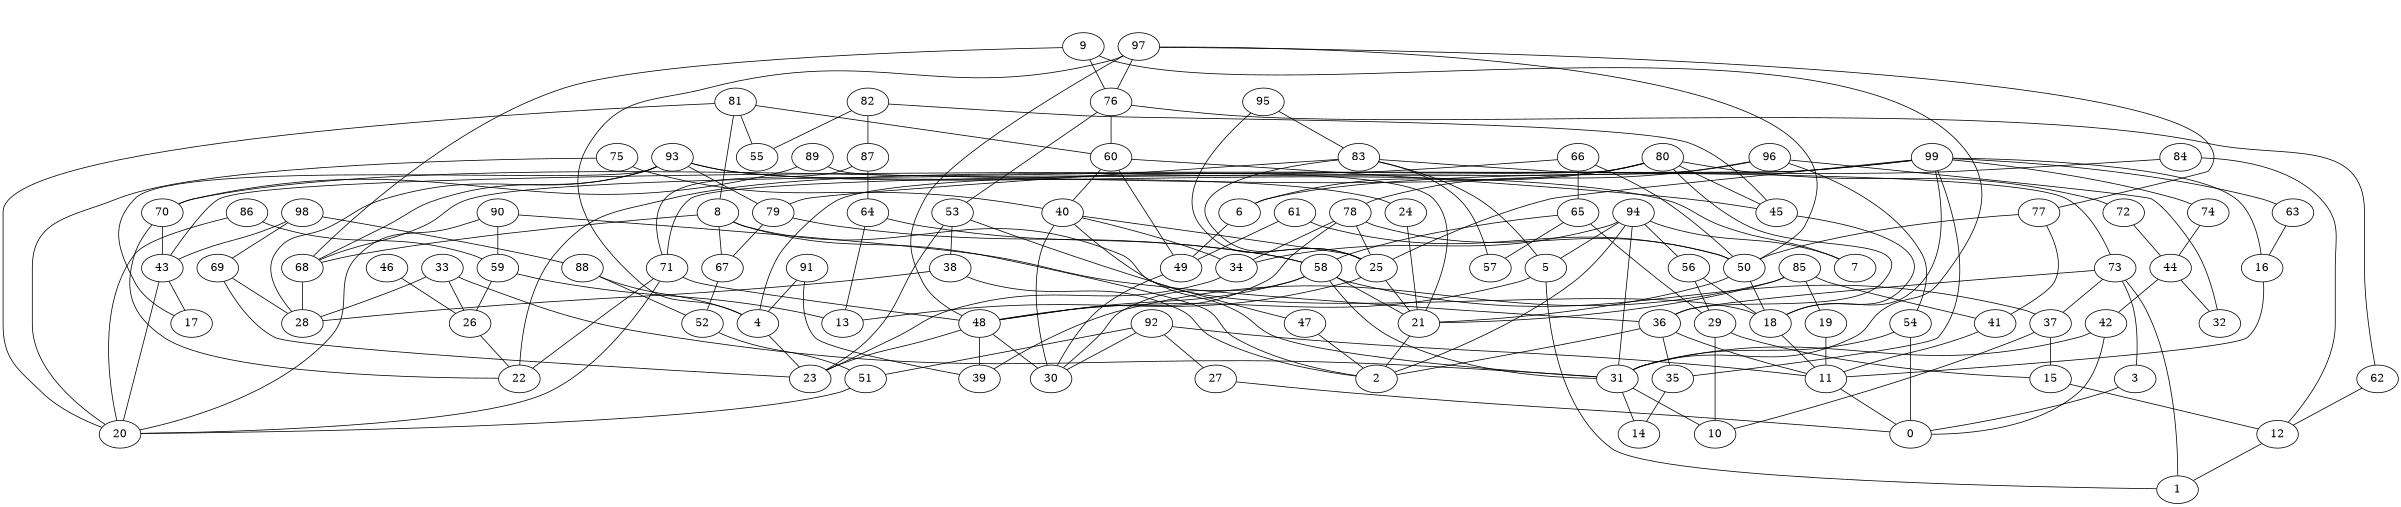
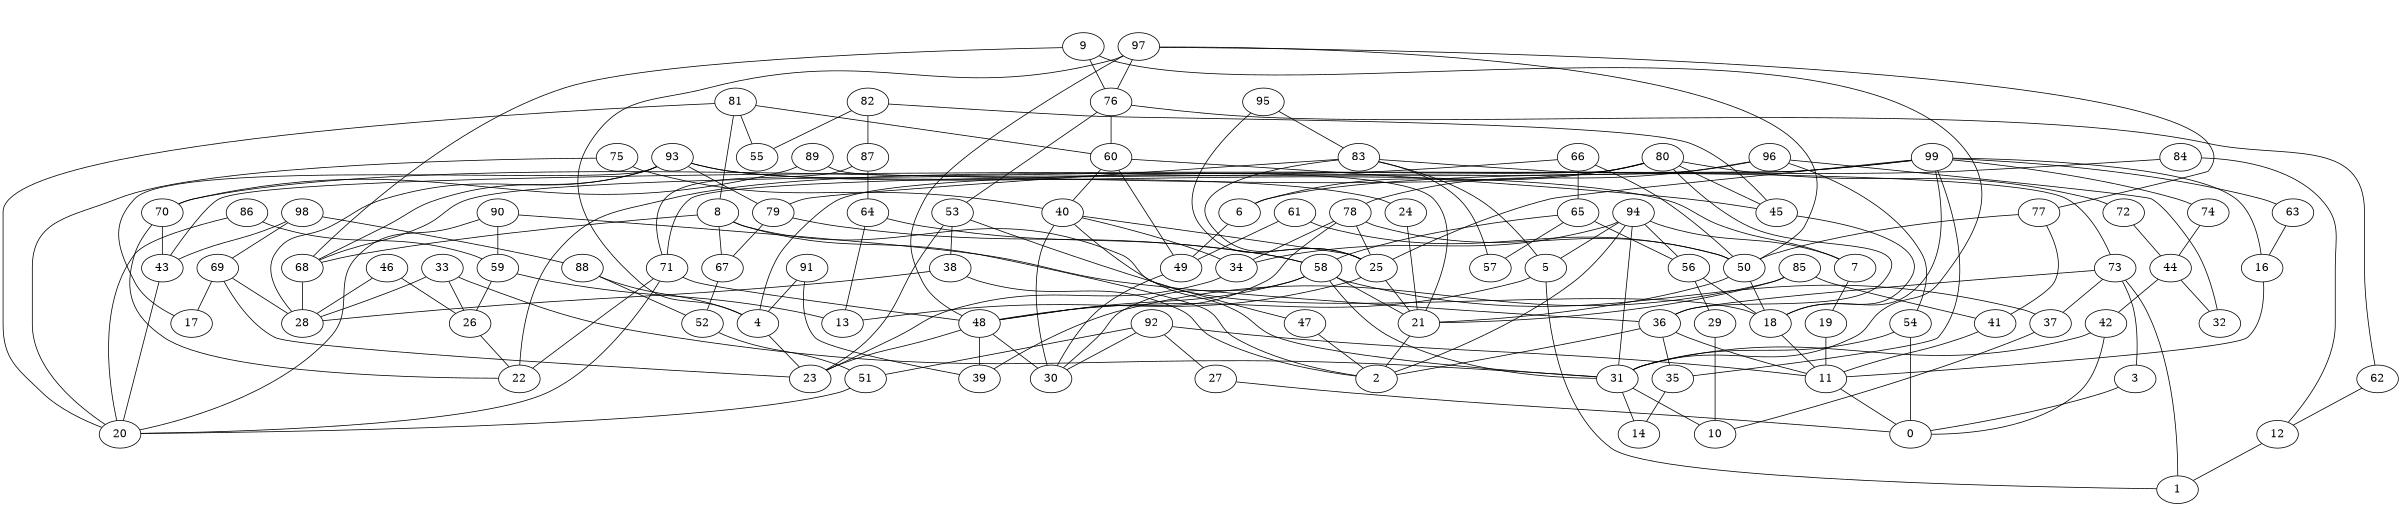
(1645, 269) -> (1645, 246)
none -> (349, 293)
(177, 296) -> (205, 296)
(1813, 296) -> (1840, 296)
(2051, 379) -> none
